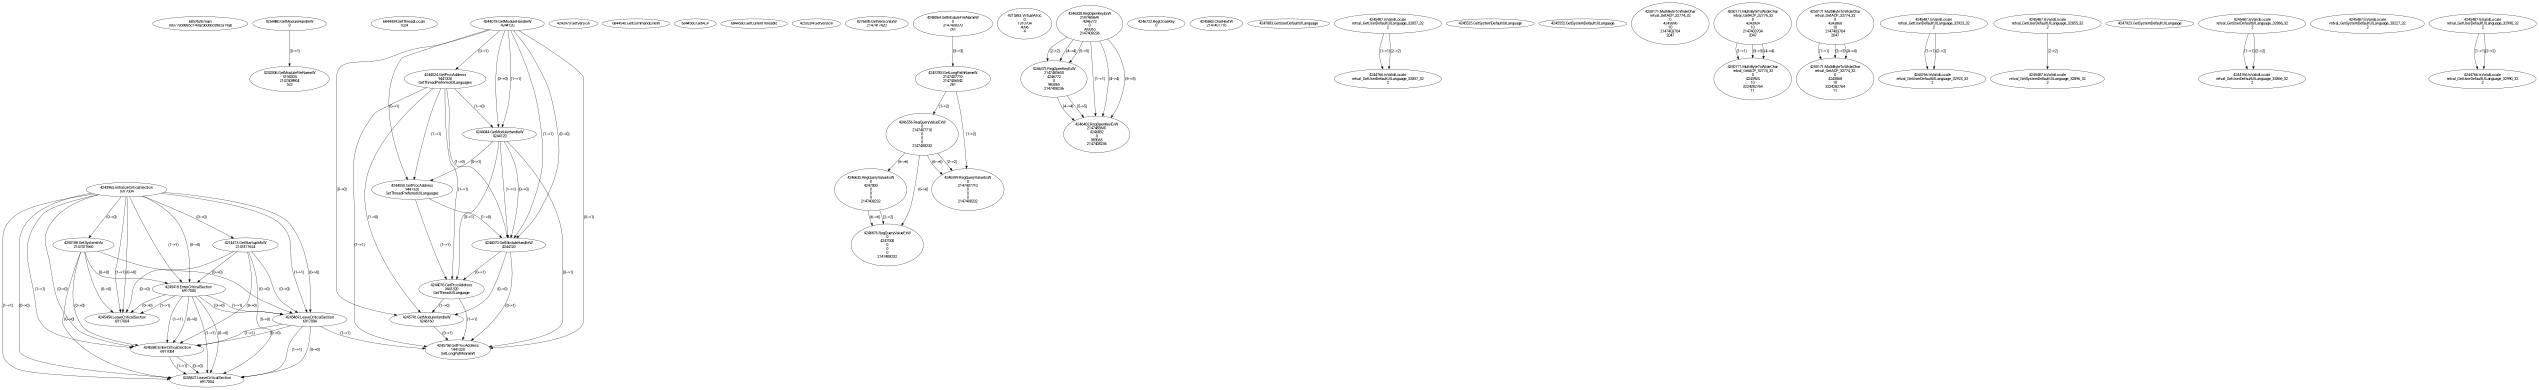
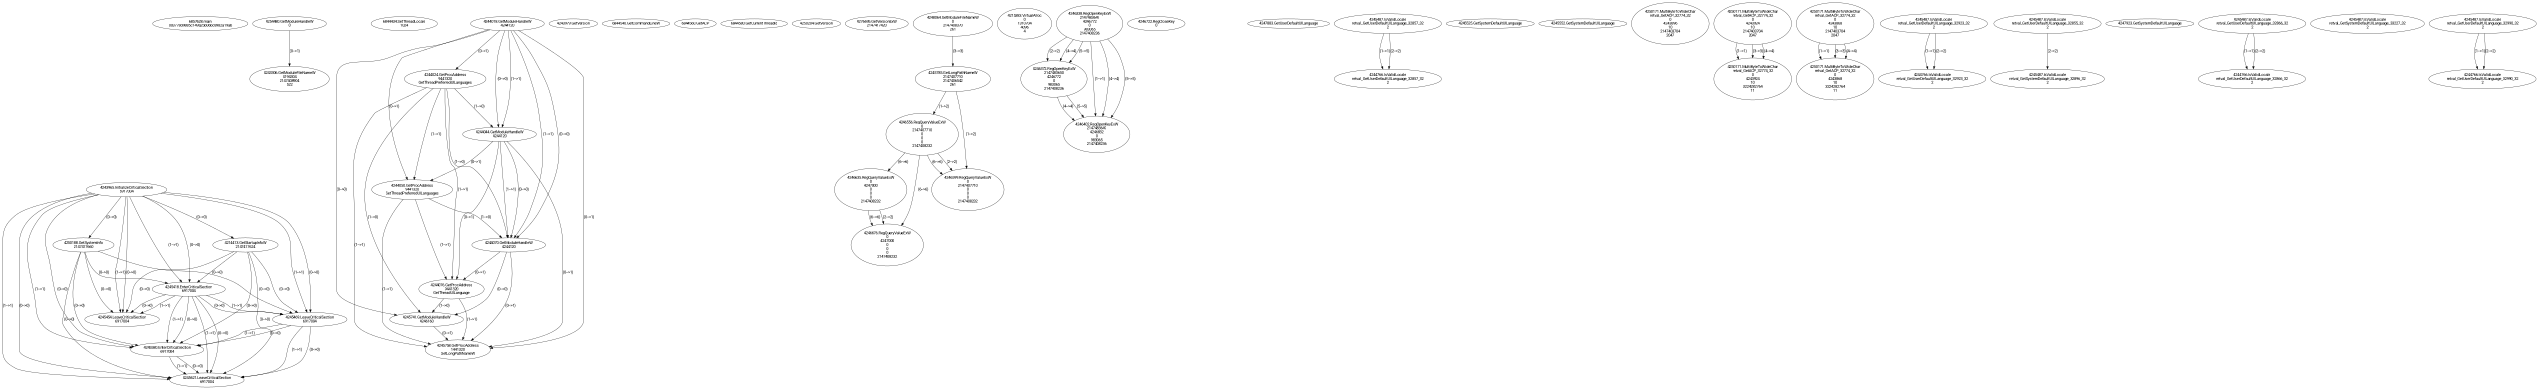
(1216, 24) -> none
(370, 342) -> (382, 284)
